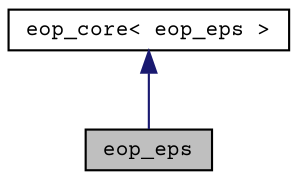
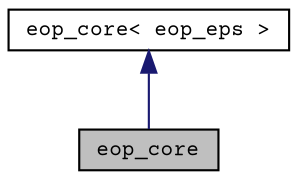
(149, 150) -> (149, 150)
